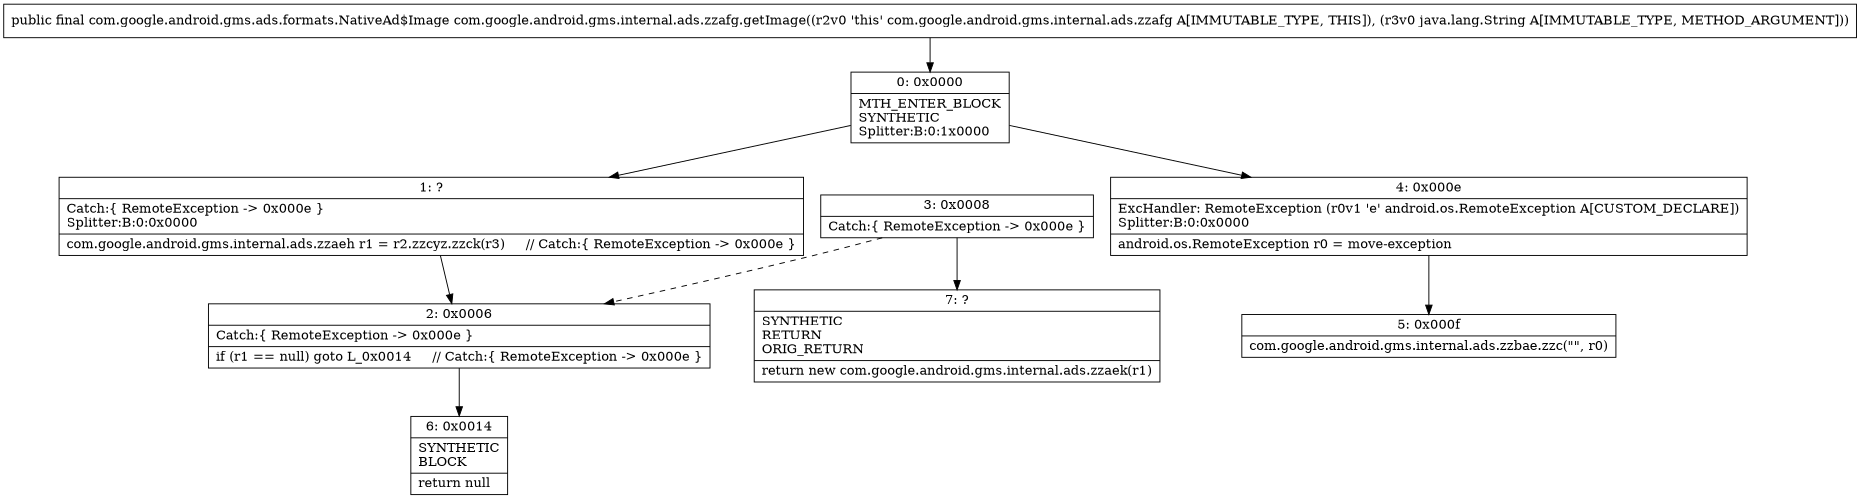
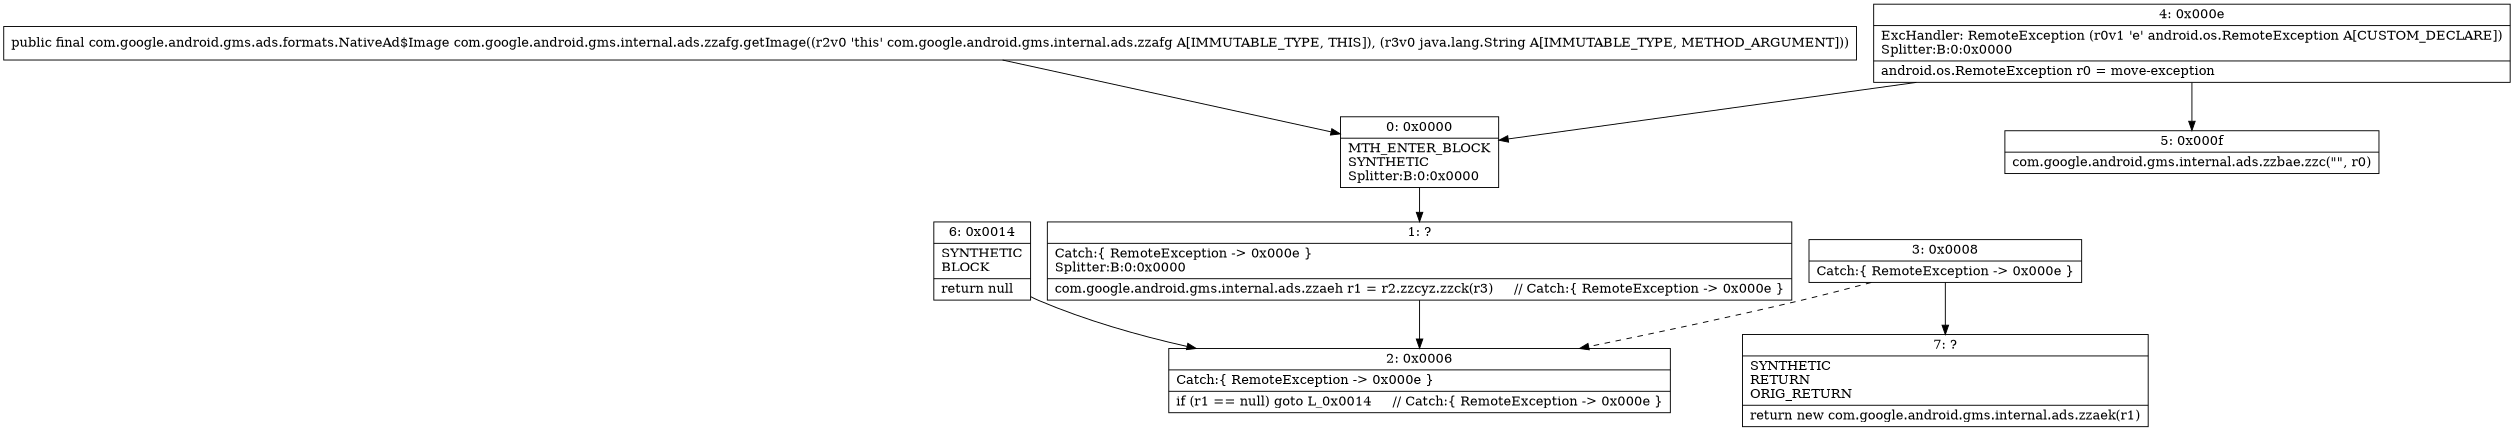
(925, 132) -> (1414, 176)
(1126, 150) -> (1712, 111)
(459, 387) -> (1108, 325)
